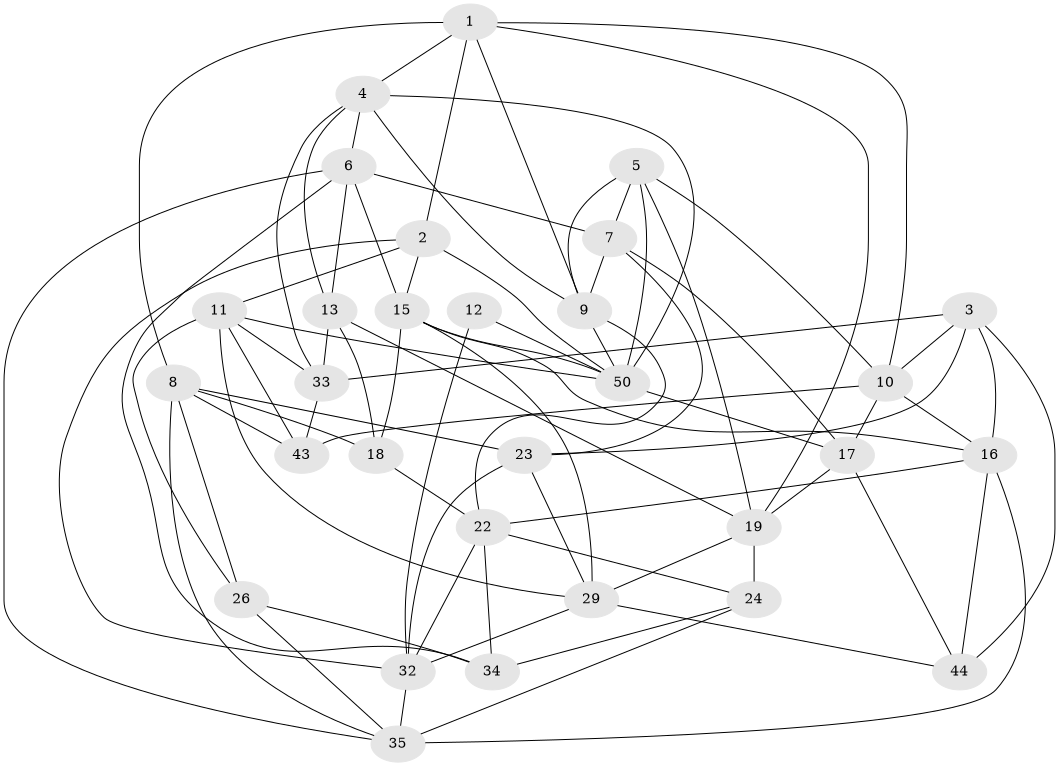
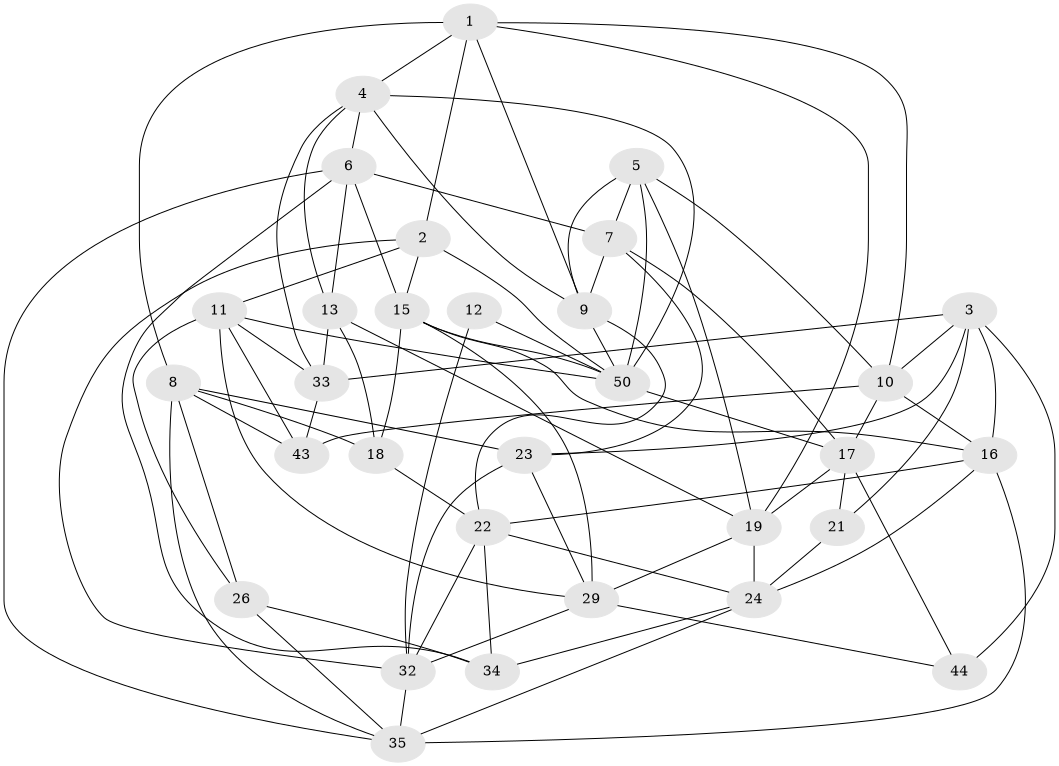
none -> (837, 527)
(975, 564) -> (882, 540)
